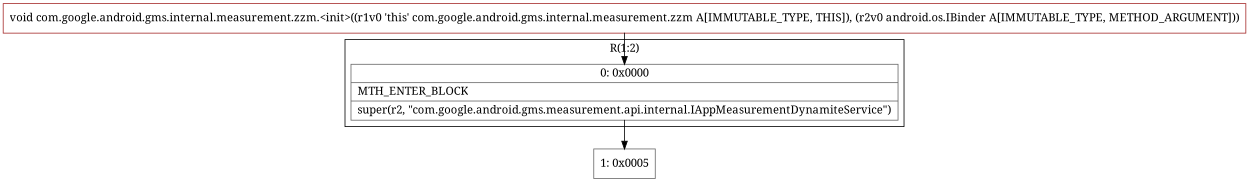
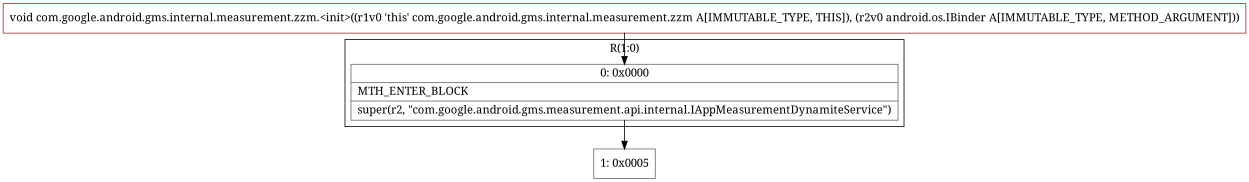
(625, 49) -> (625, 49)
